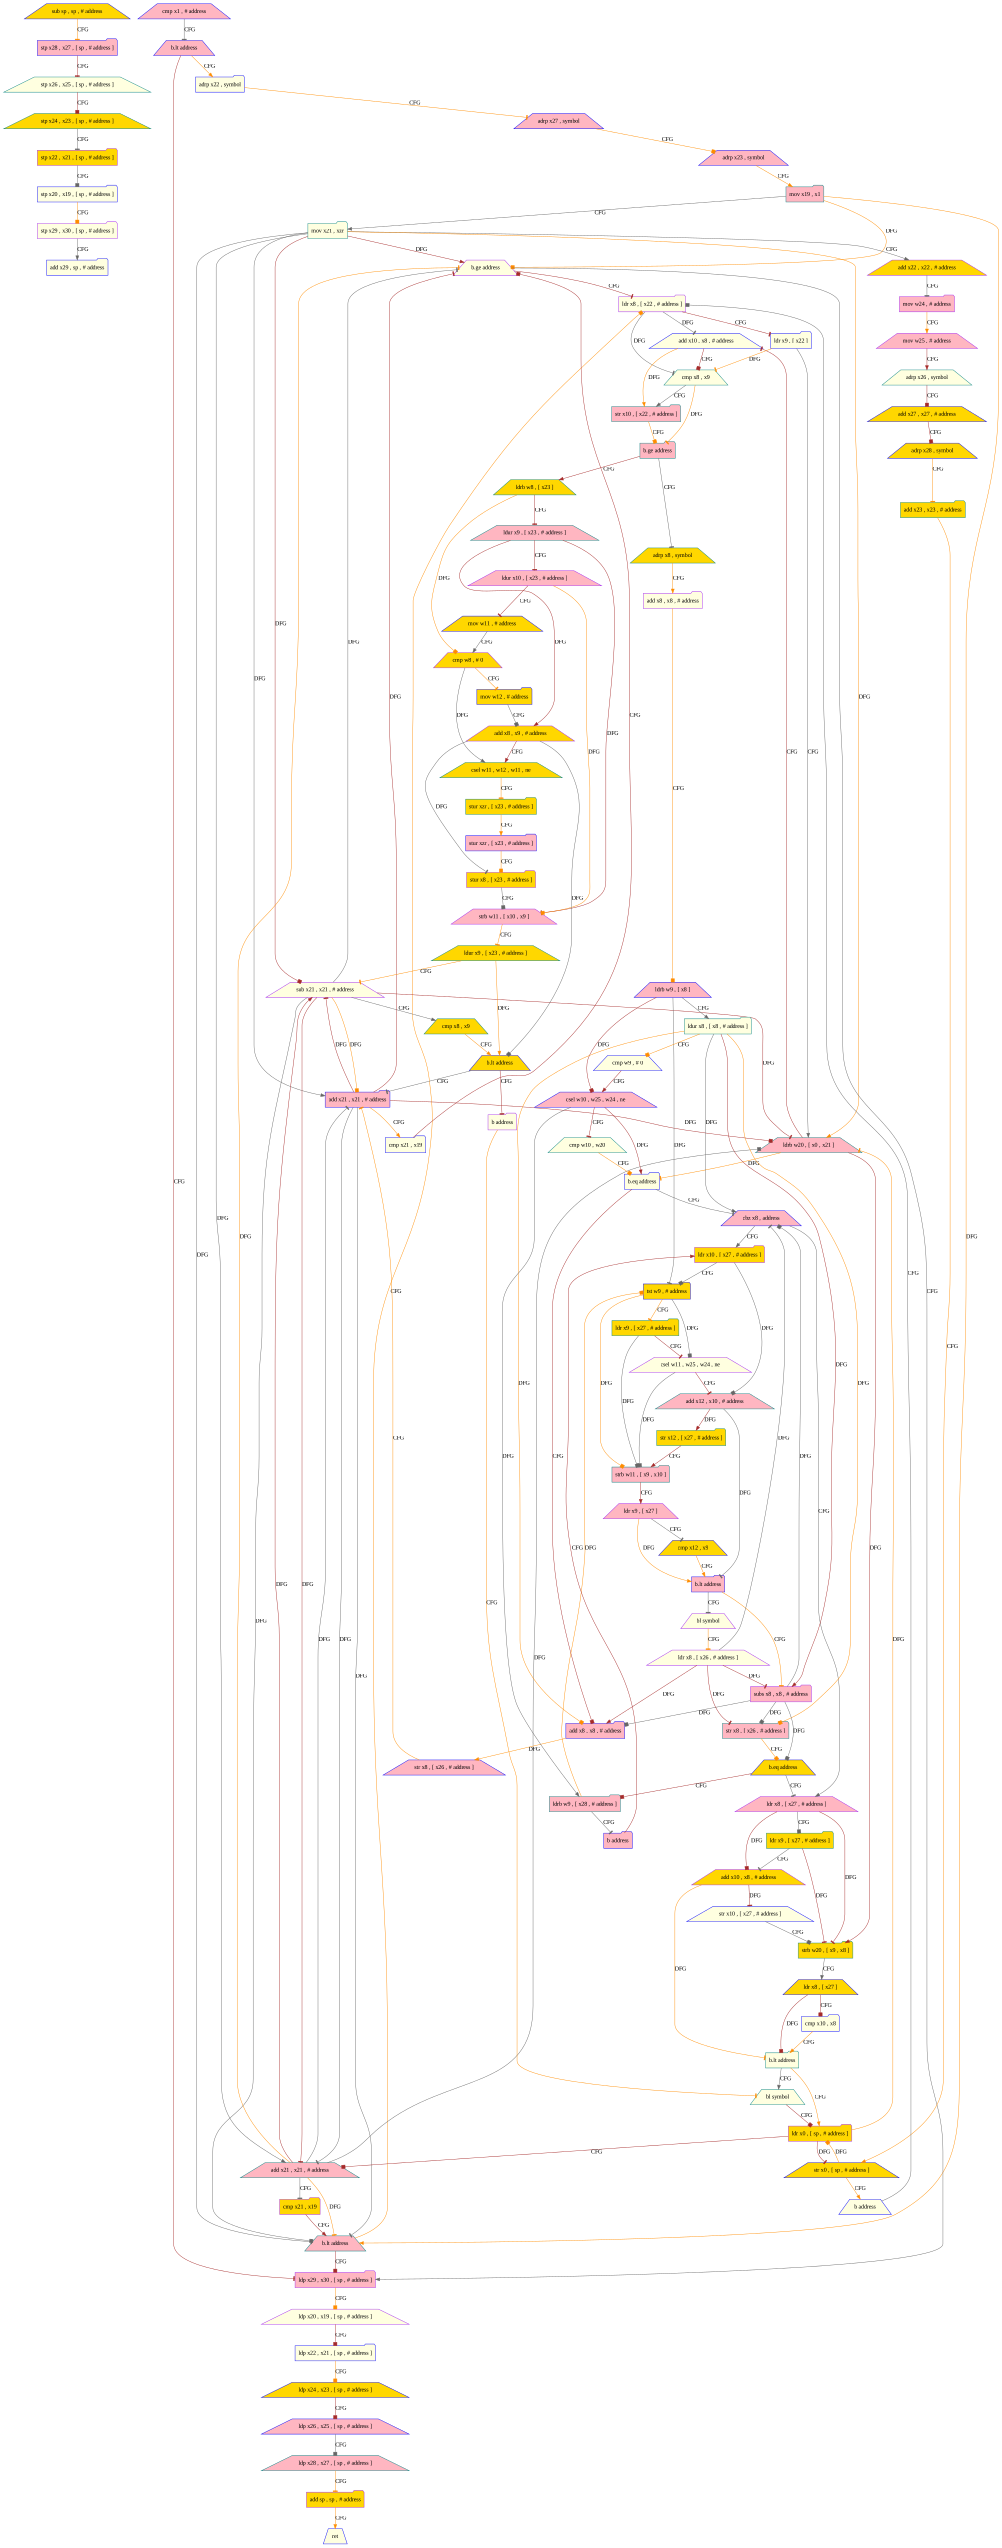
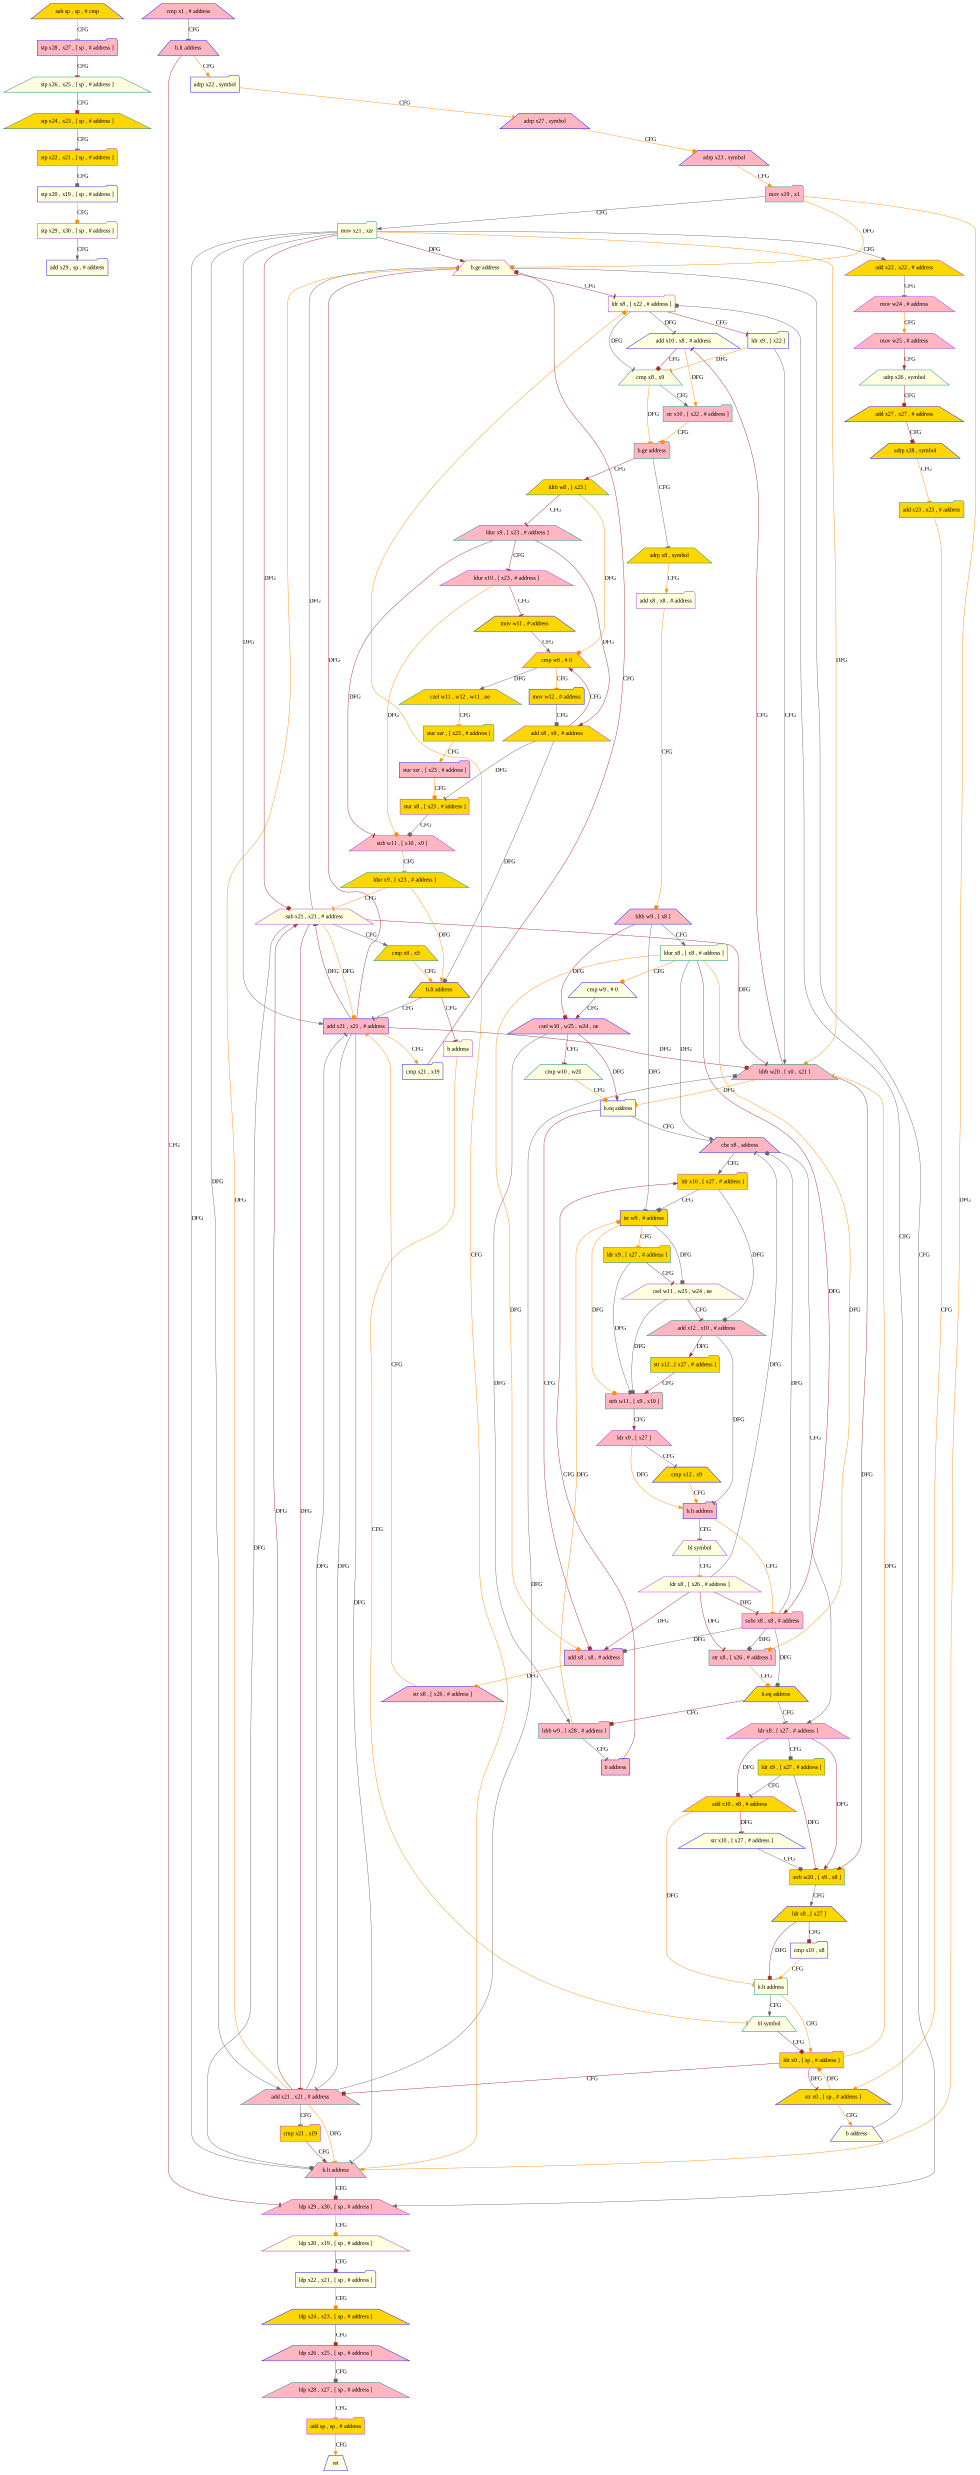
(77, 11) -> (77, 11)
(927, 304) -> (904, 304)
(512, 750) -> (590, 699)
(845, 1872) -> (836, 1798)
(335, 2280) -> (336, 2207)
